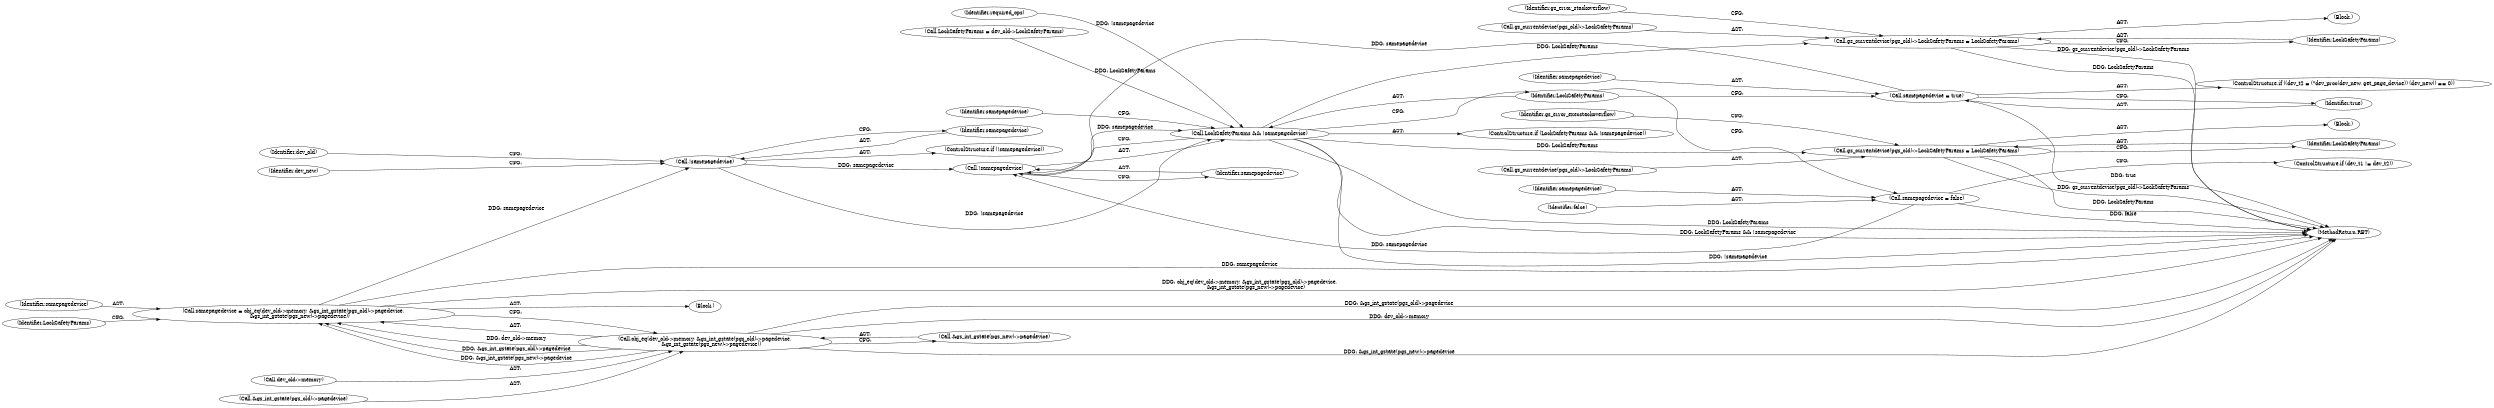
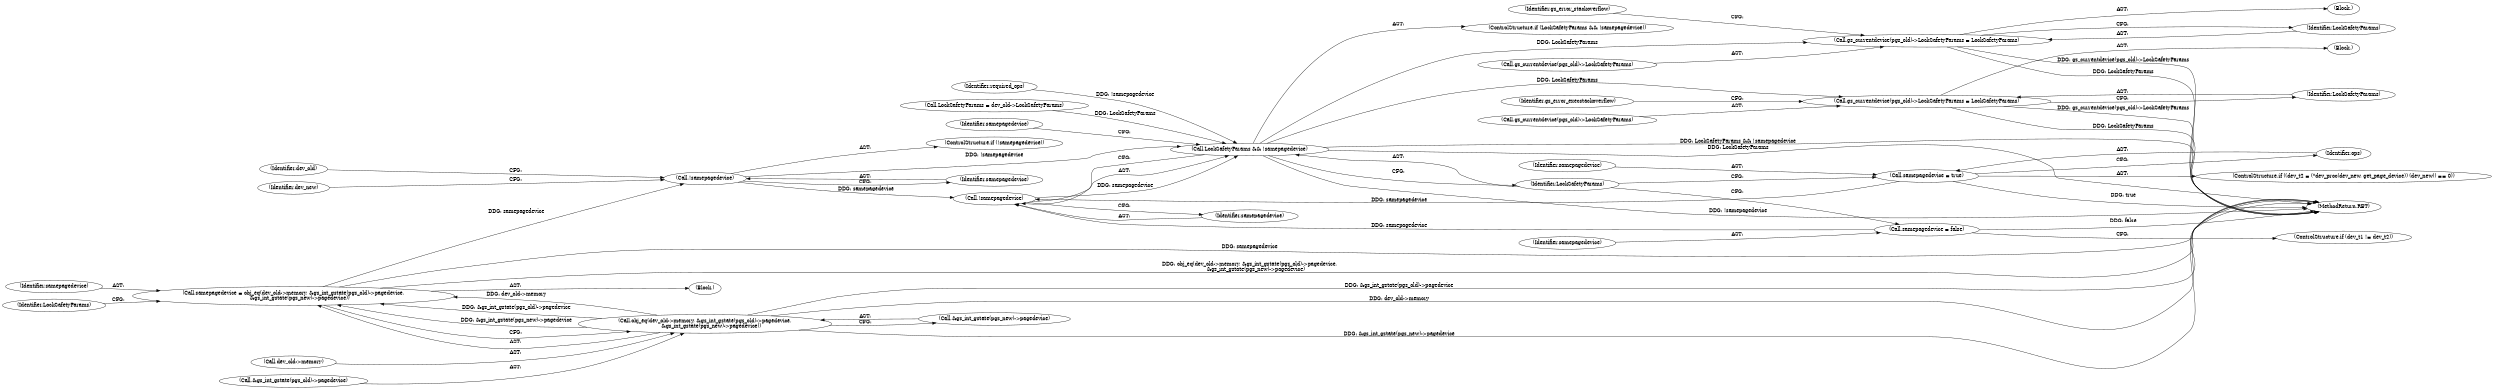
(2344, 104) -> (2344, 154)
(1567, 208) -> none
